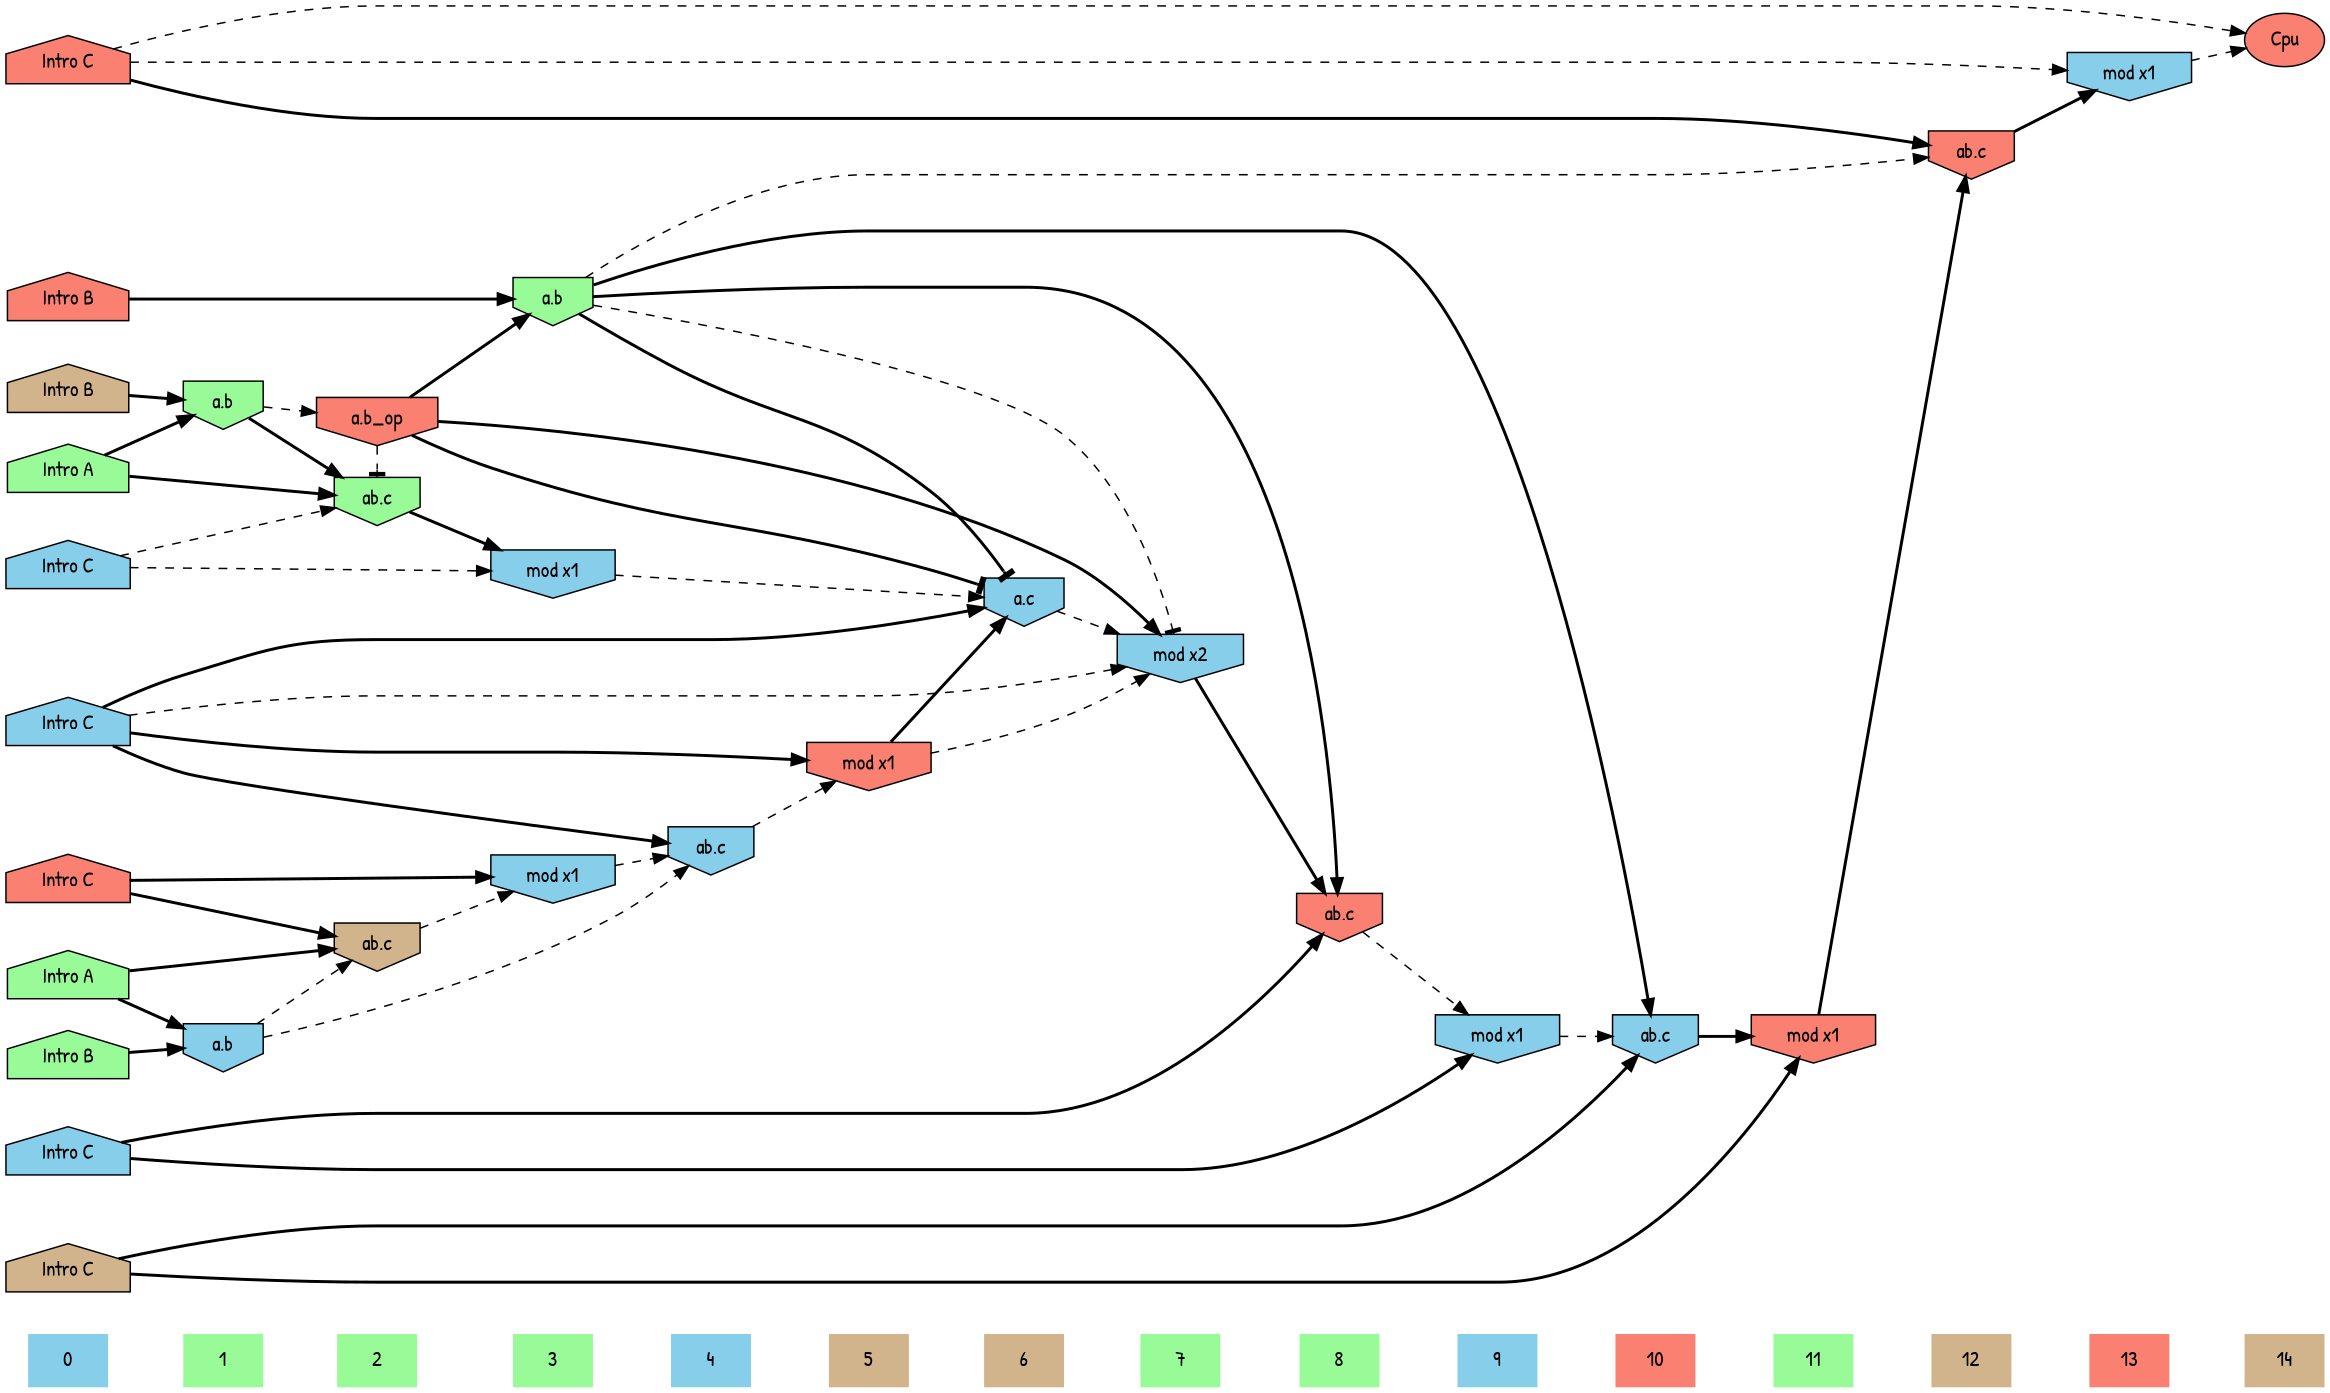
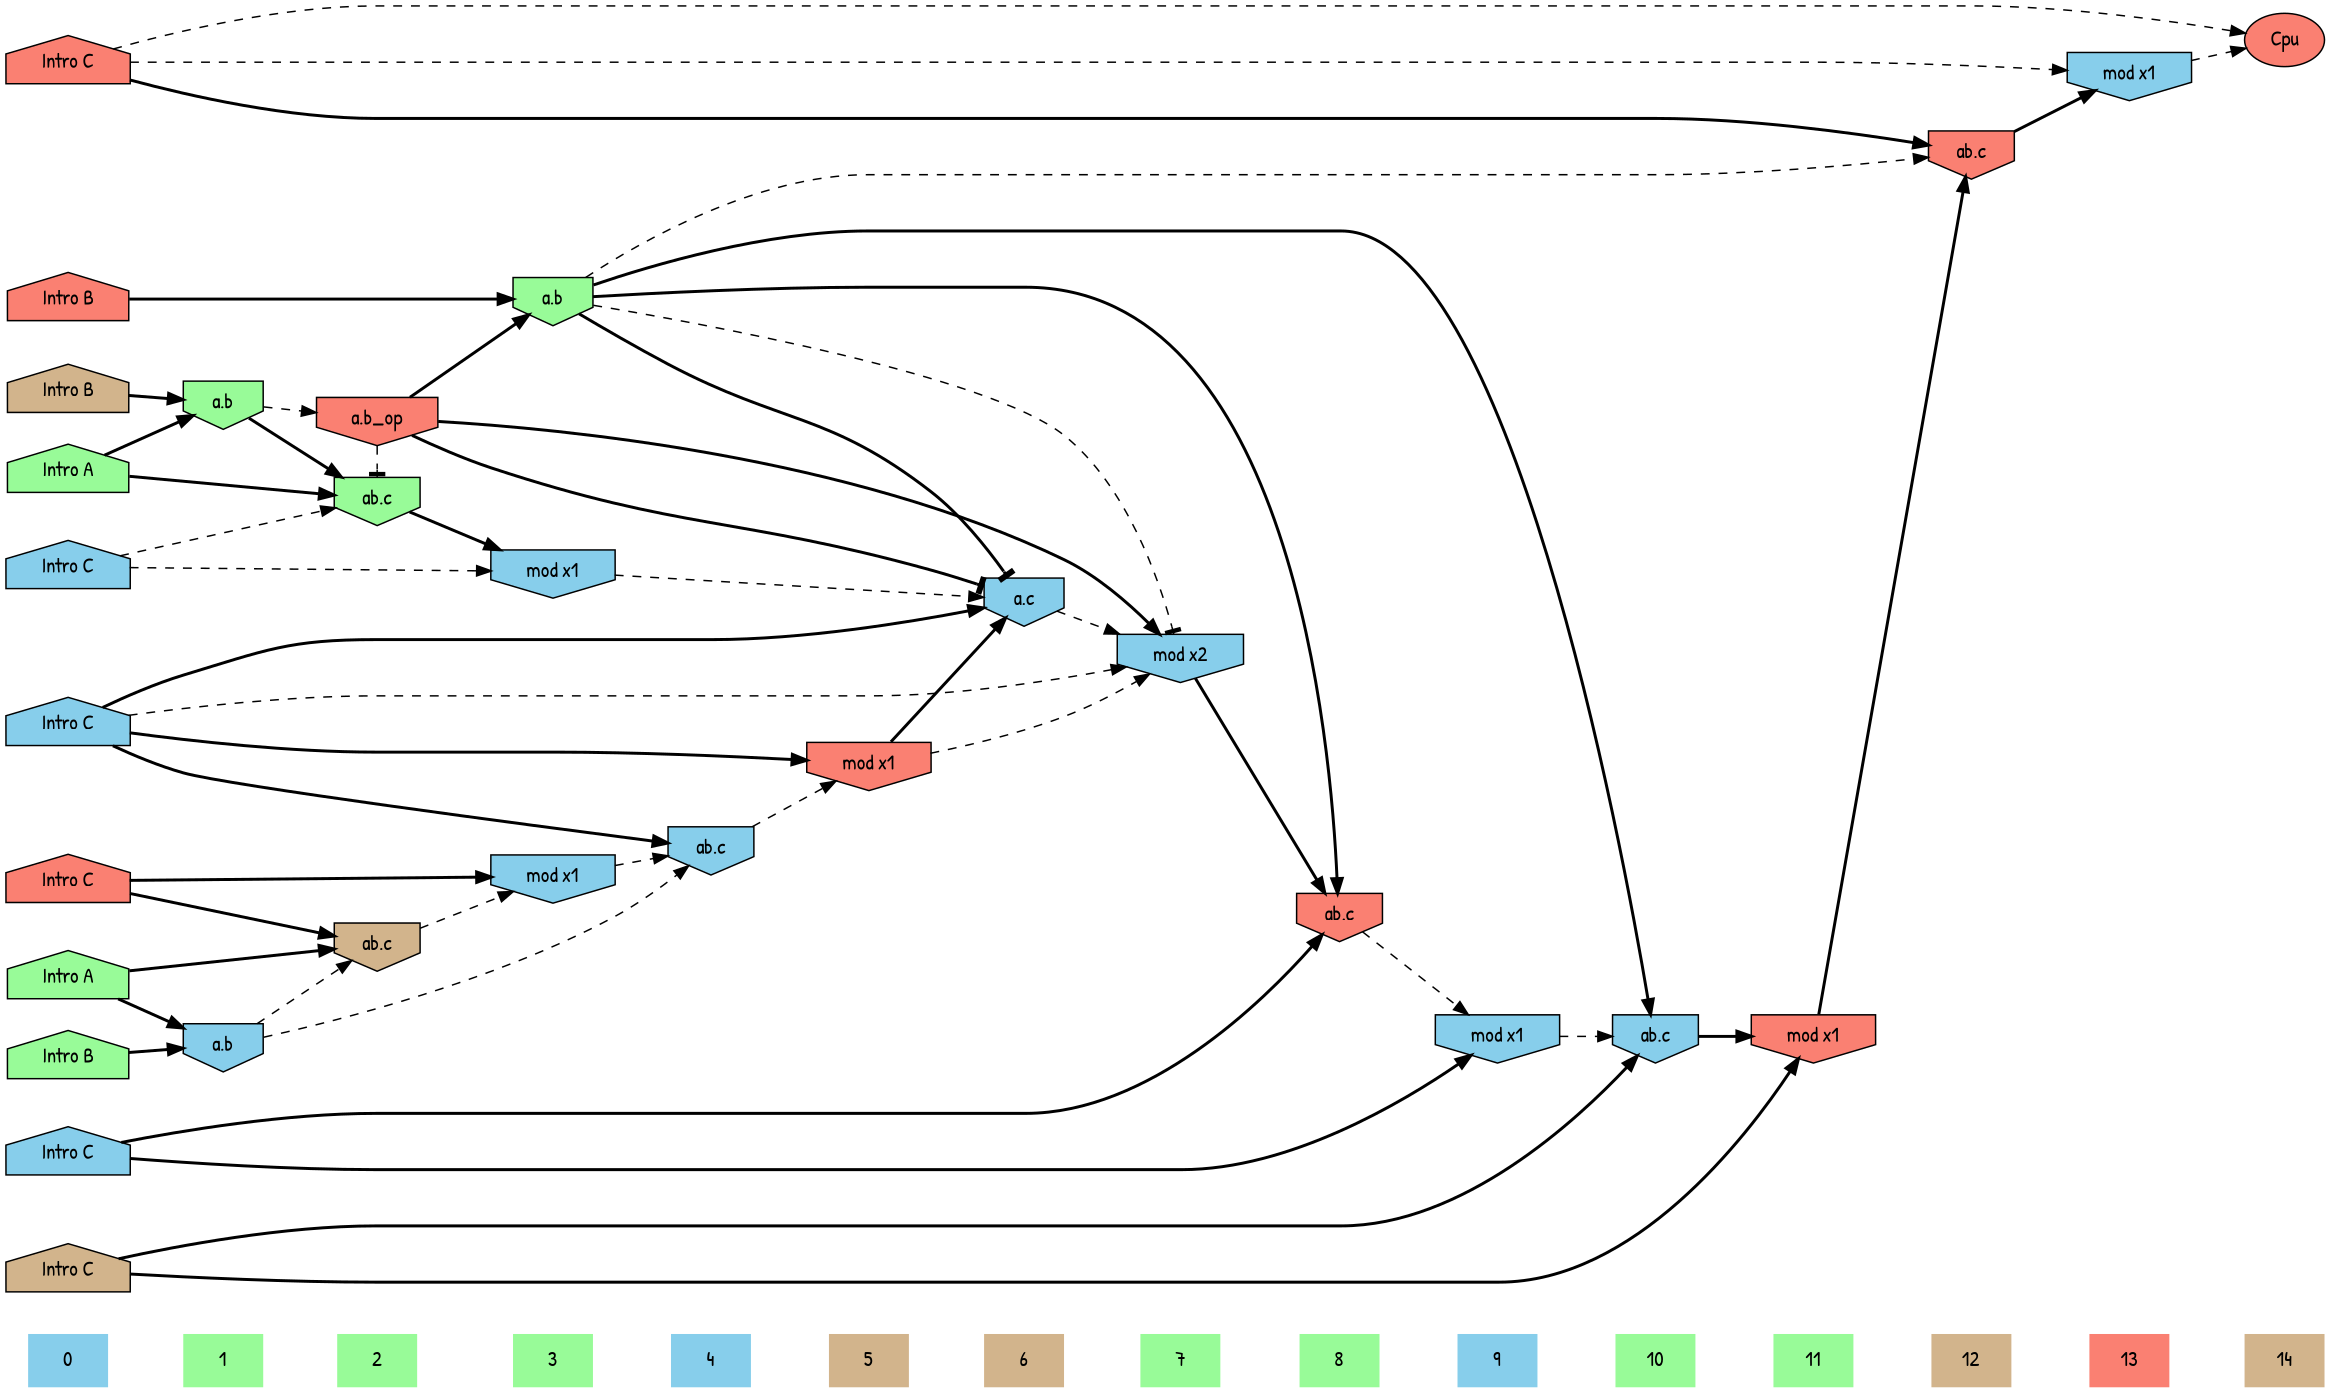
(1655, 1361) -> (1655, 1361)
